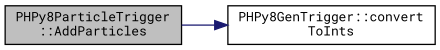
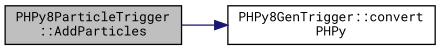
(332, 25) -> (332, 25)
